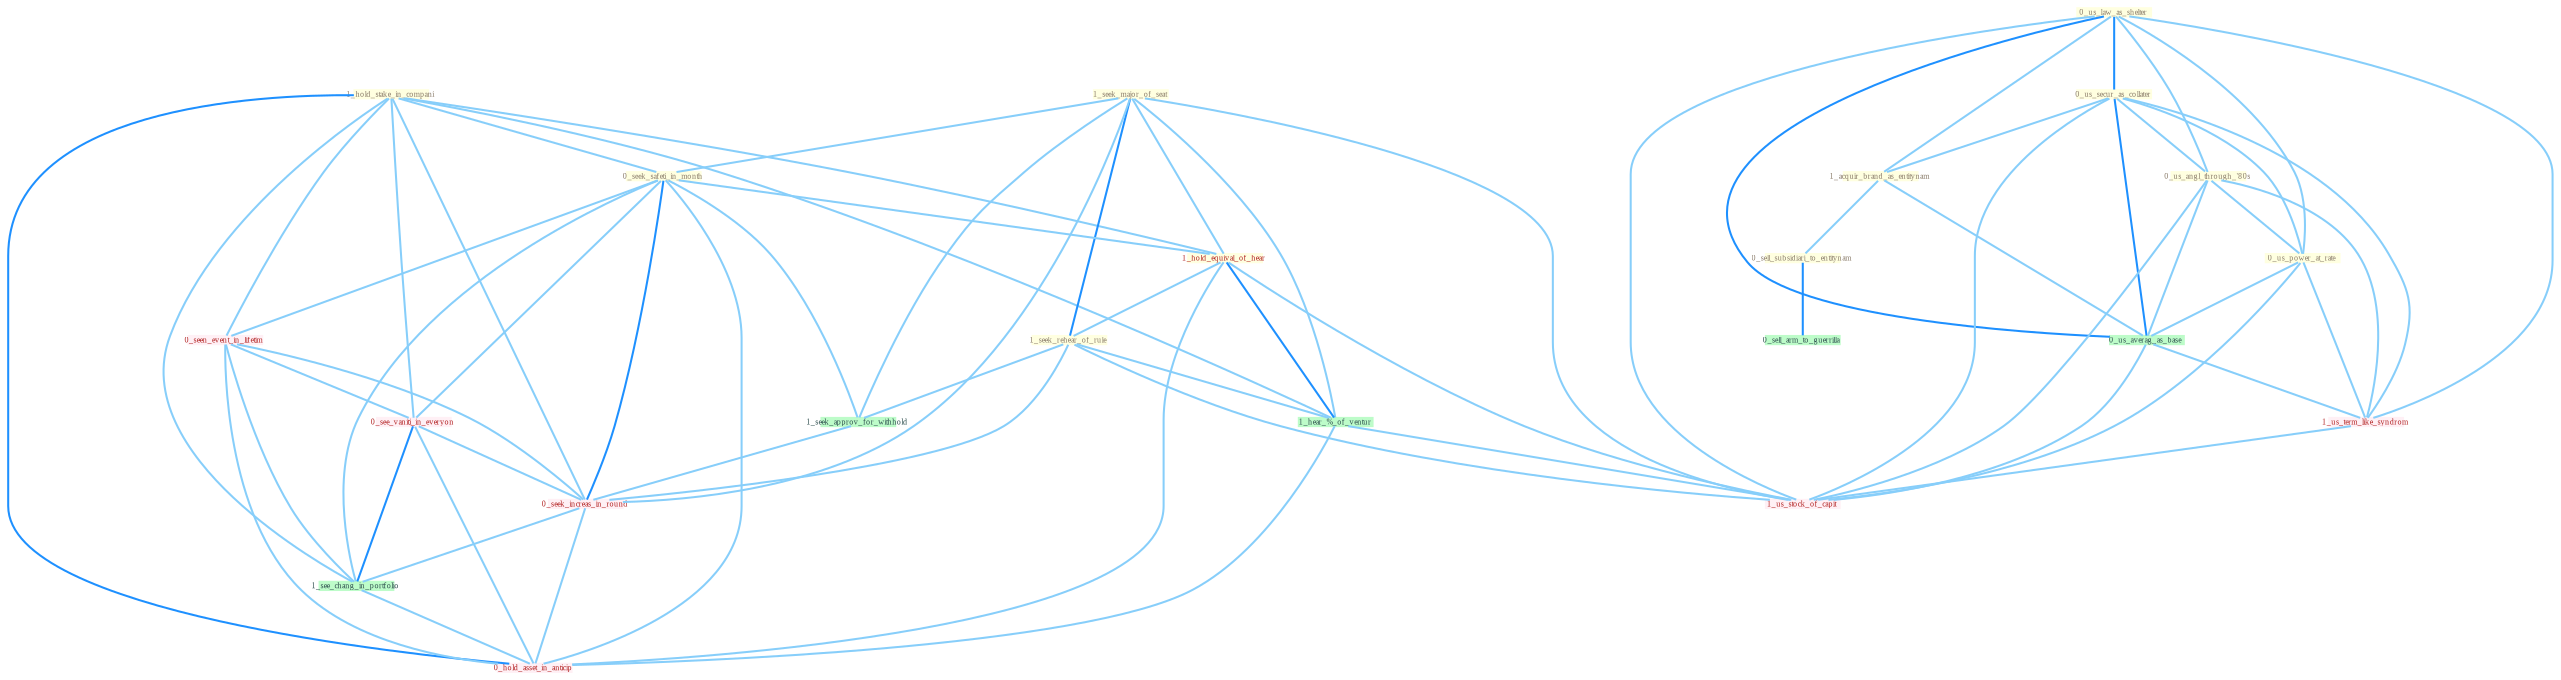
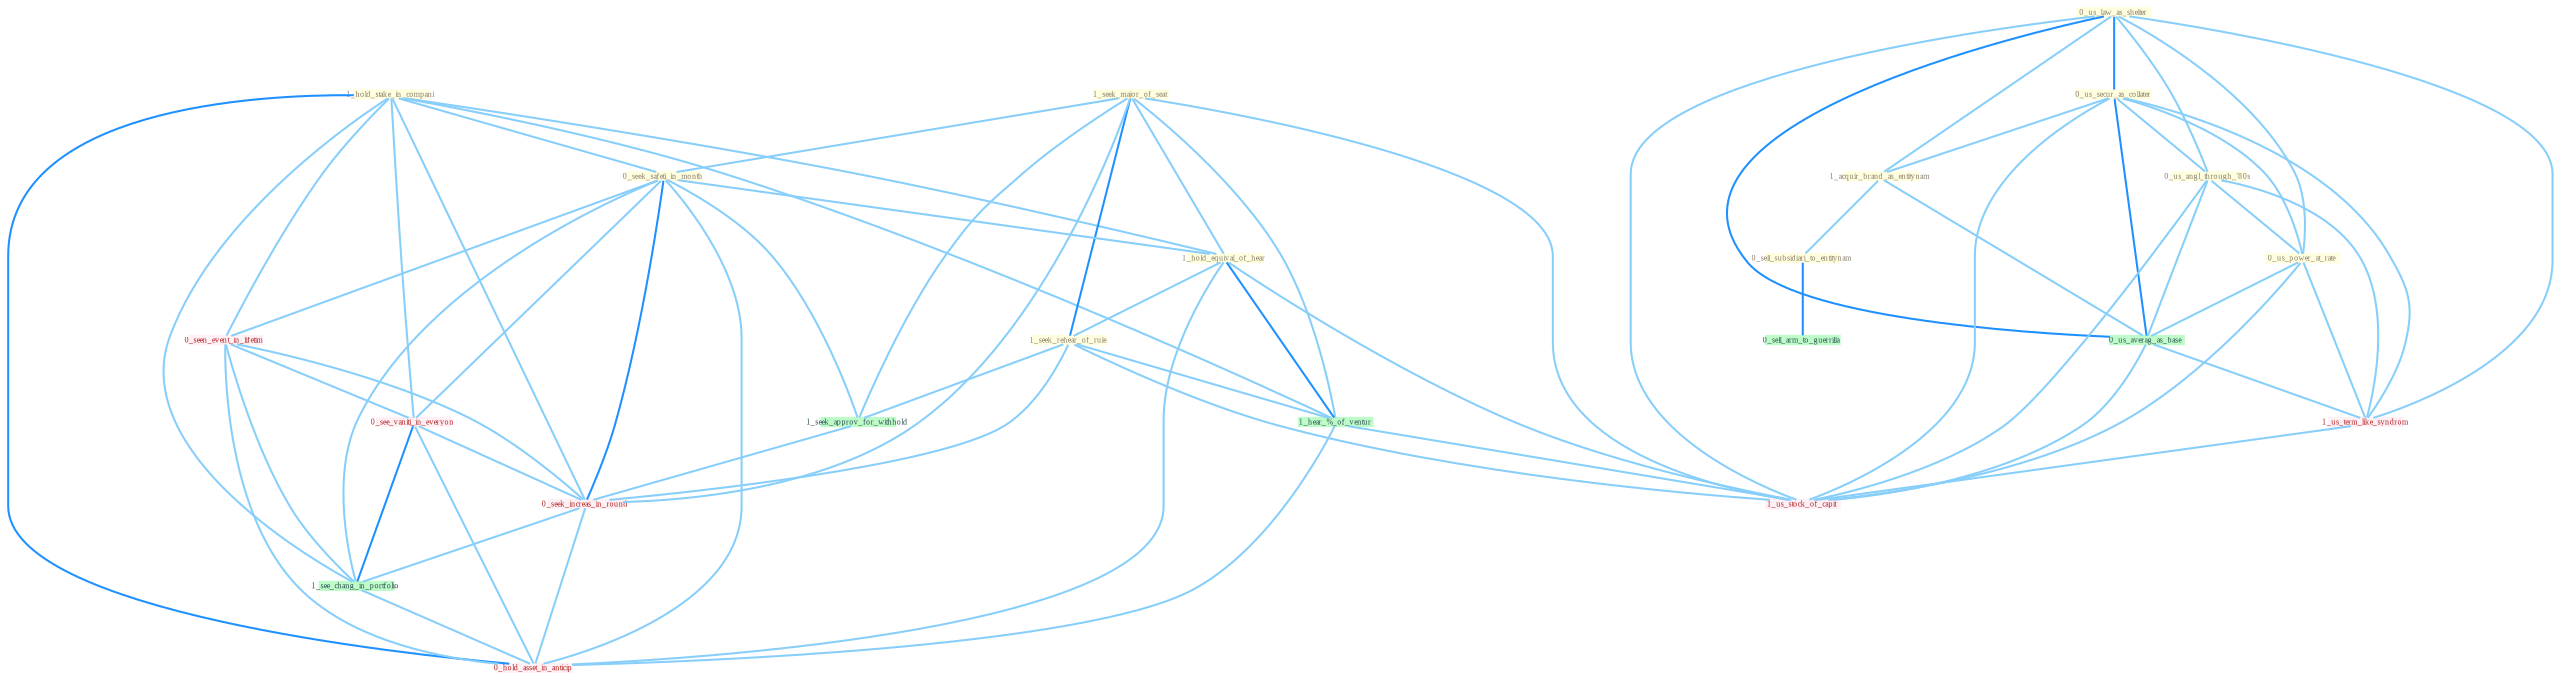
(1225, 258) -> (1225, 258)
